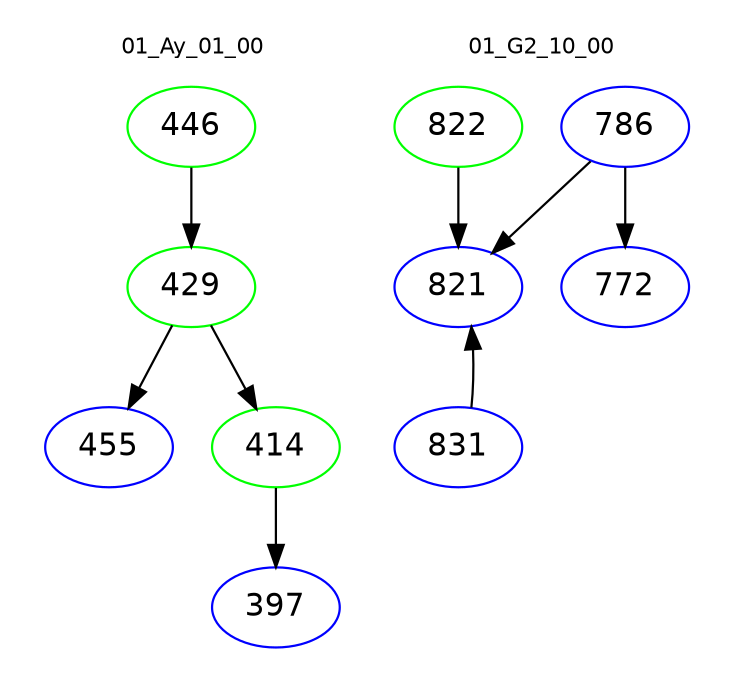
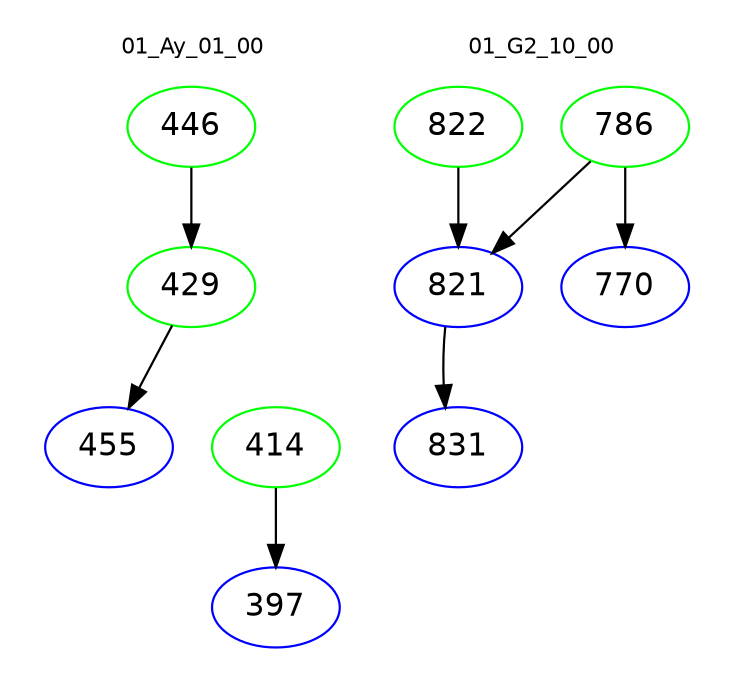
(625, 127) -> (625, 127)
(625, 287) -> (625, 287)
(228, 357) -> none
(473, 379) -> (443, 356)
